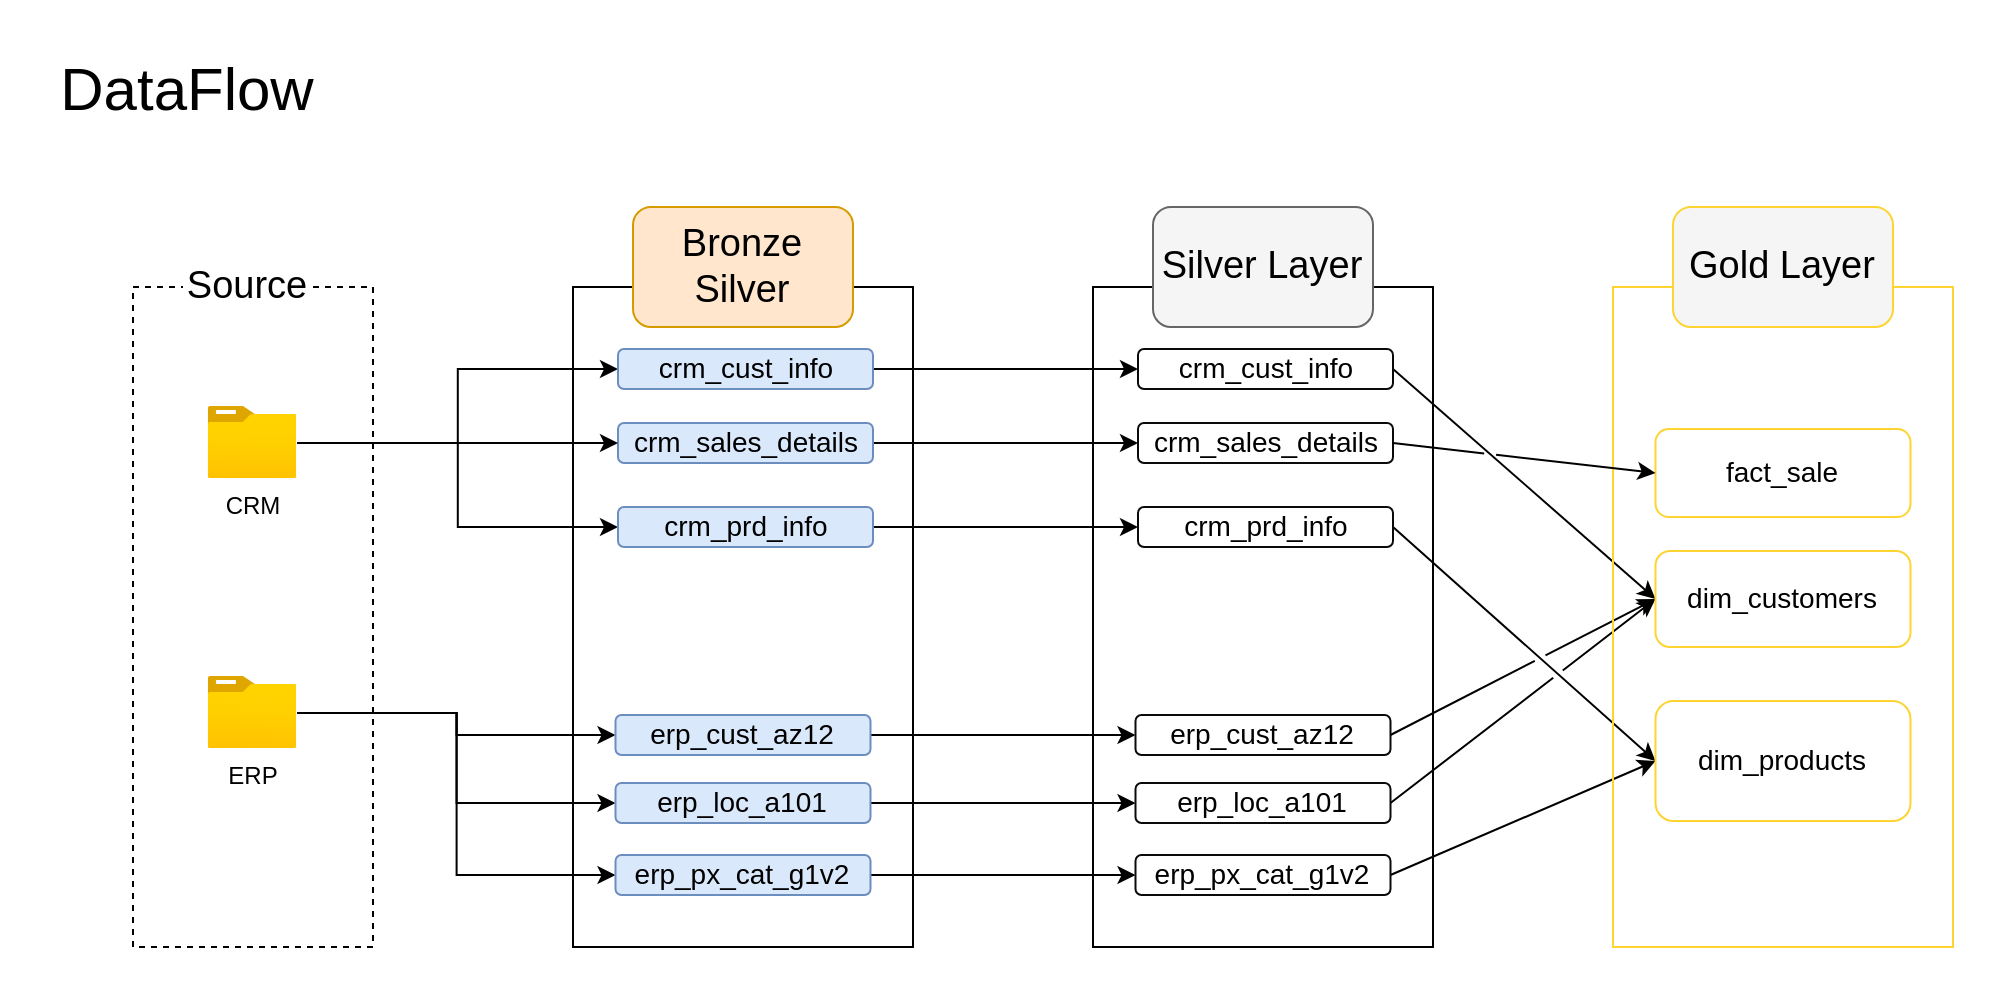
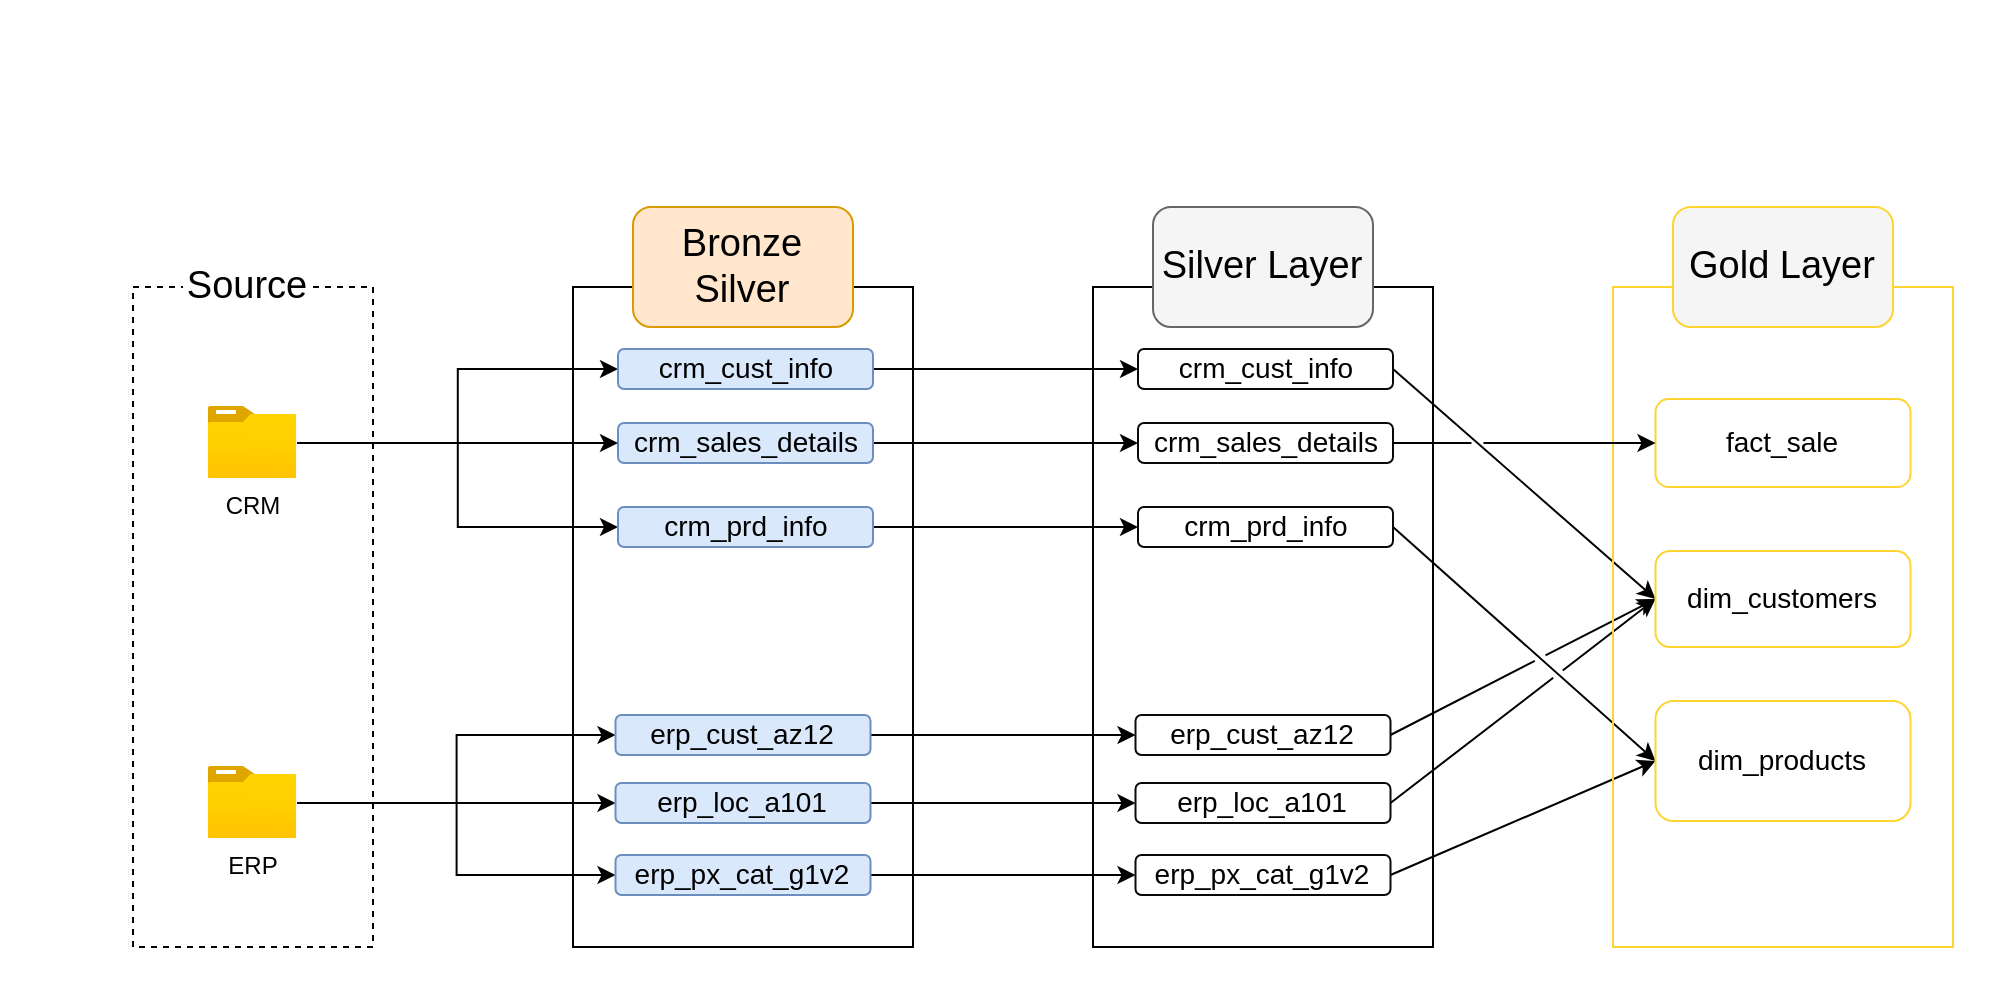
(186, 89) -> none
(1783, 473) -> (1783, 443)
(253, 713) -> (253, 803)
